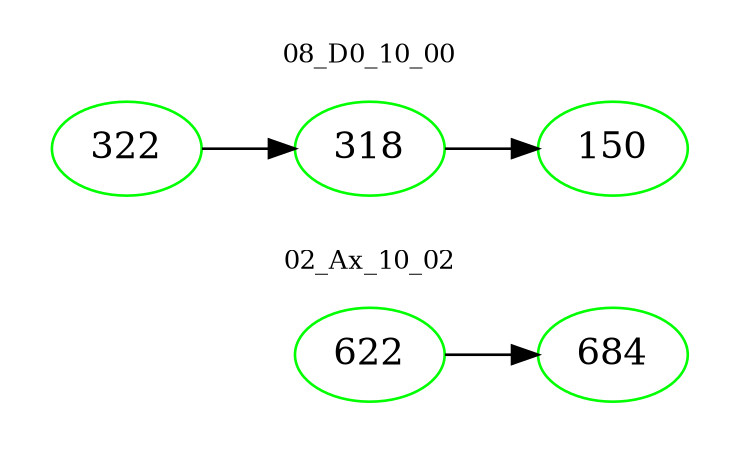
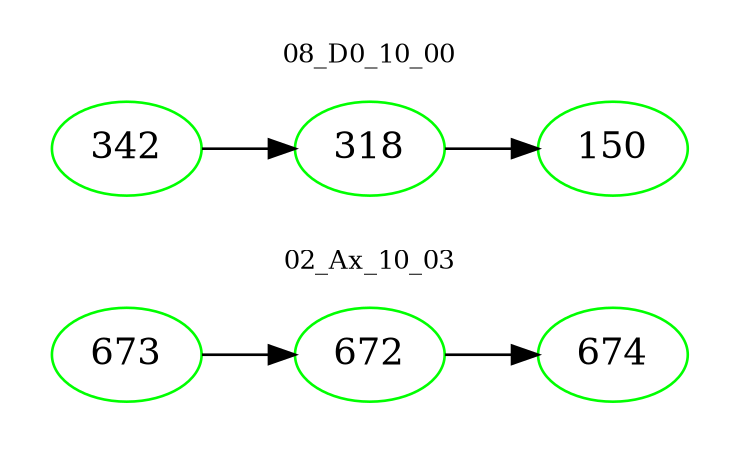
(127, 149) -> (127, 149)
(370, 262) -> (370, 262)
none -> (127, 355)
(370, 355) -> (370, 355)
(613, 355) -> (613, 355)
